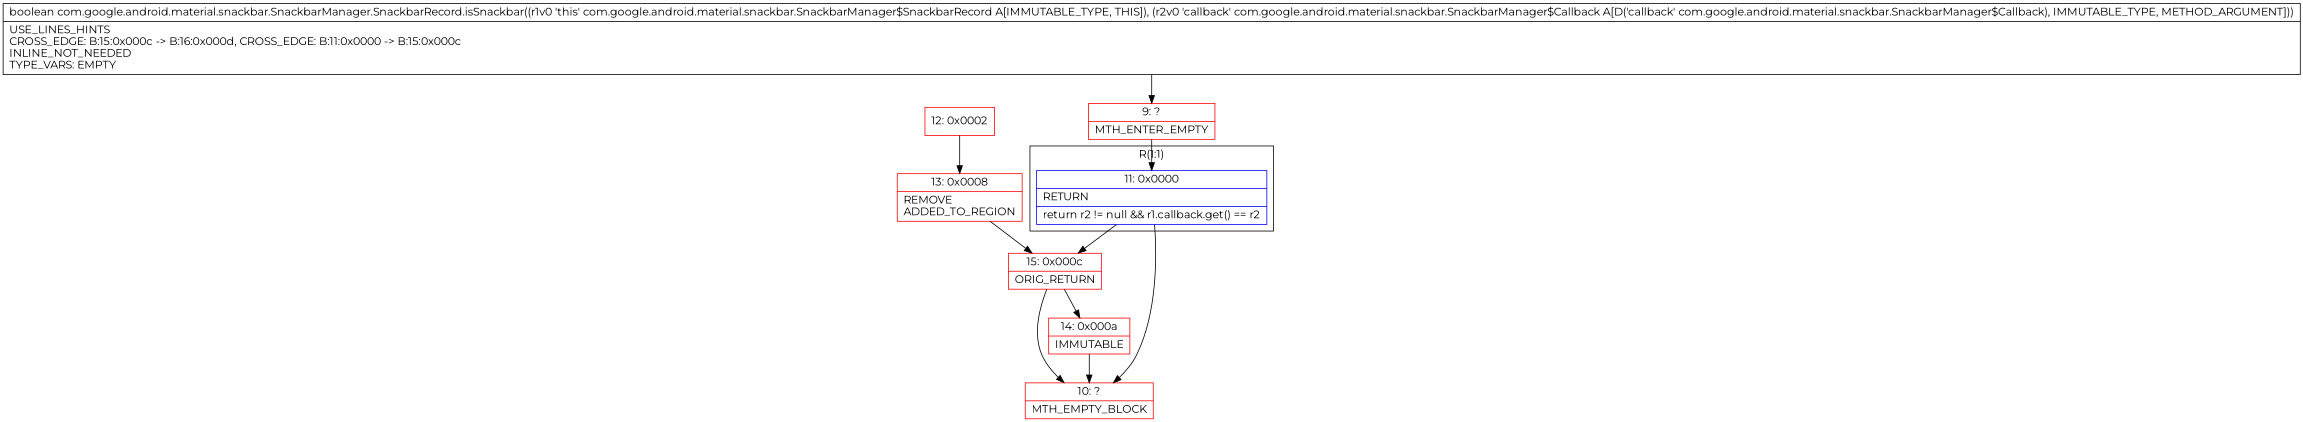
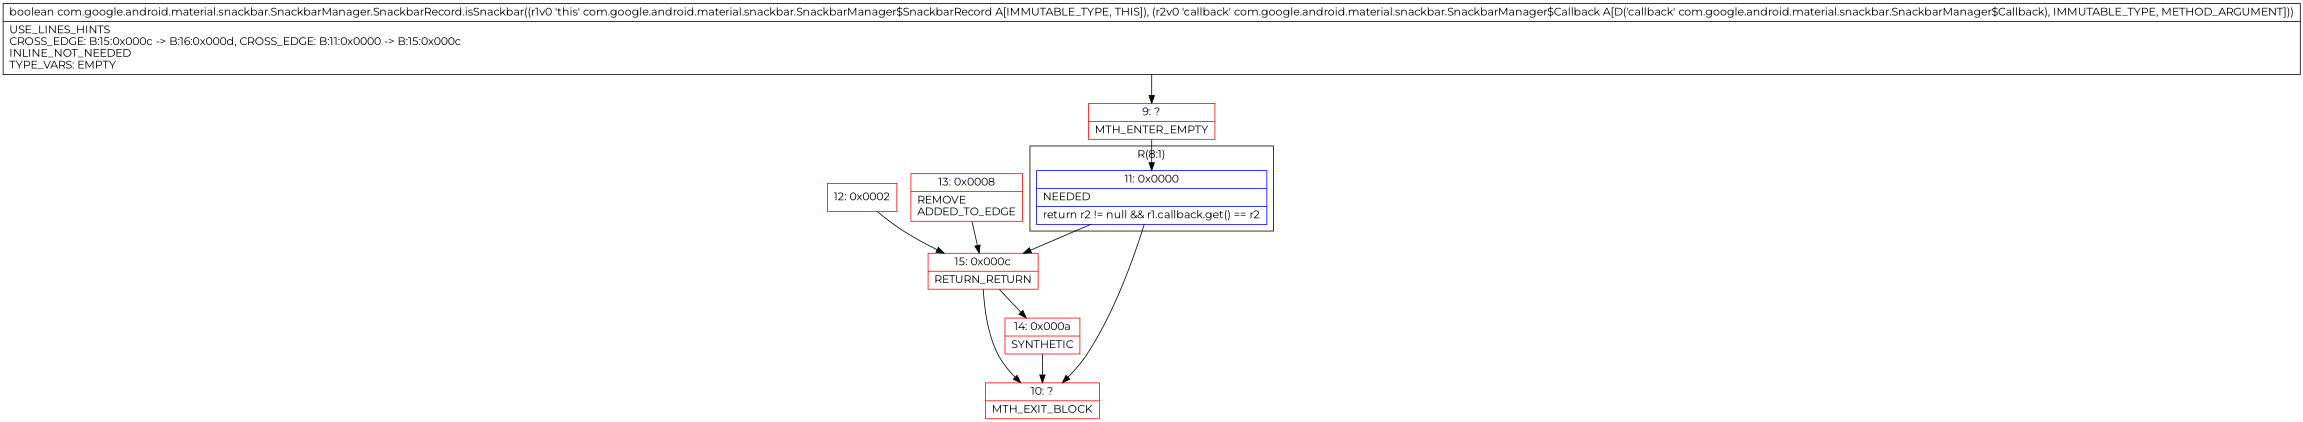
(960, 151) -> (906, 233)
(1152, 155) -> (1152, 155)
(1066, 197) -> (1067, 197)
(960, 212) -> (967, 212)
(1055, 280) -> (983, 280)
(1089, 345) -> (1042, 345)
(1089, 409) -> (1042, 409)
